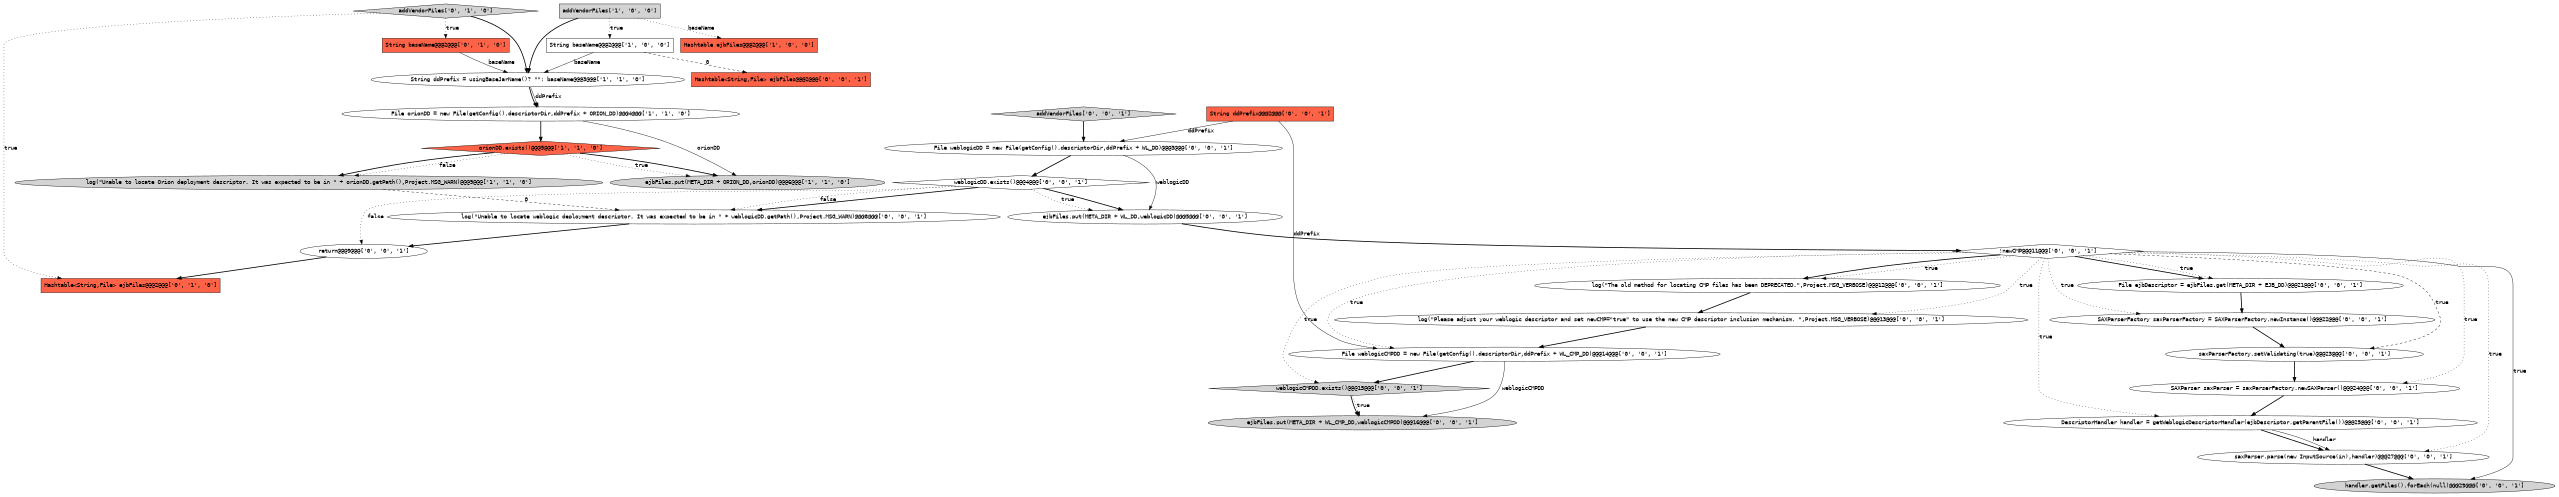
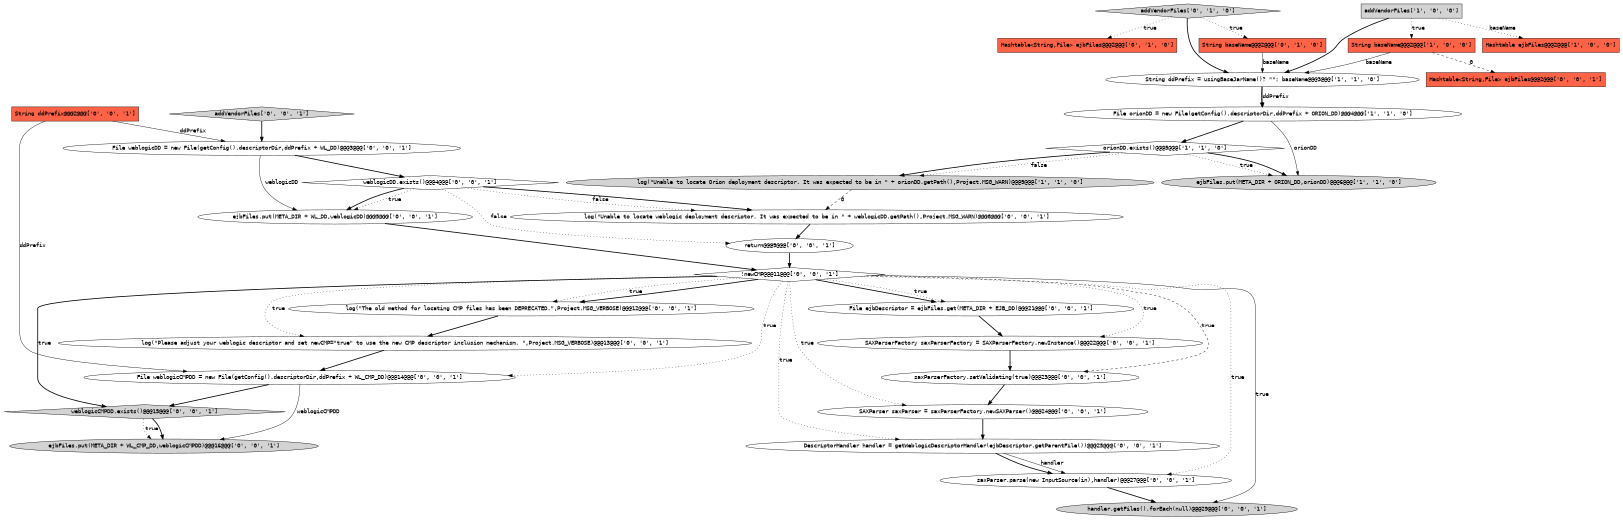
(610, 45) -> (1412, 45)
(541, 148) -> (1165, 148)
(1587, 262) -> (306, 288)
(254, 267) -> (790, 258)
